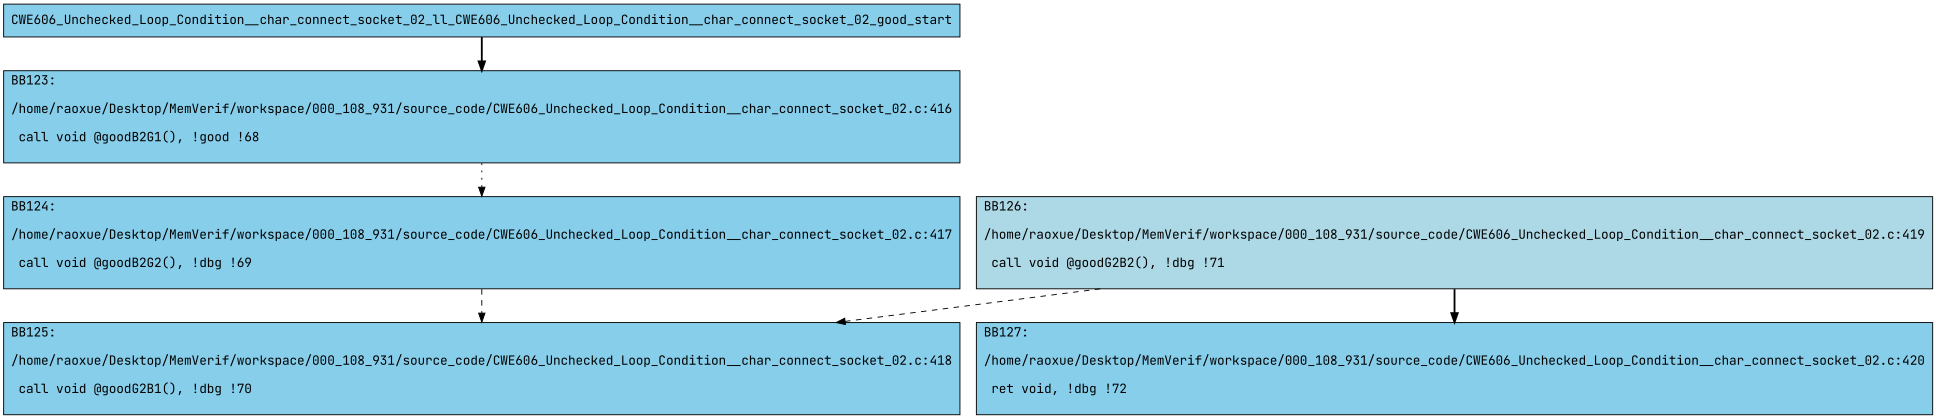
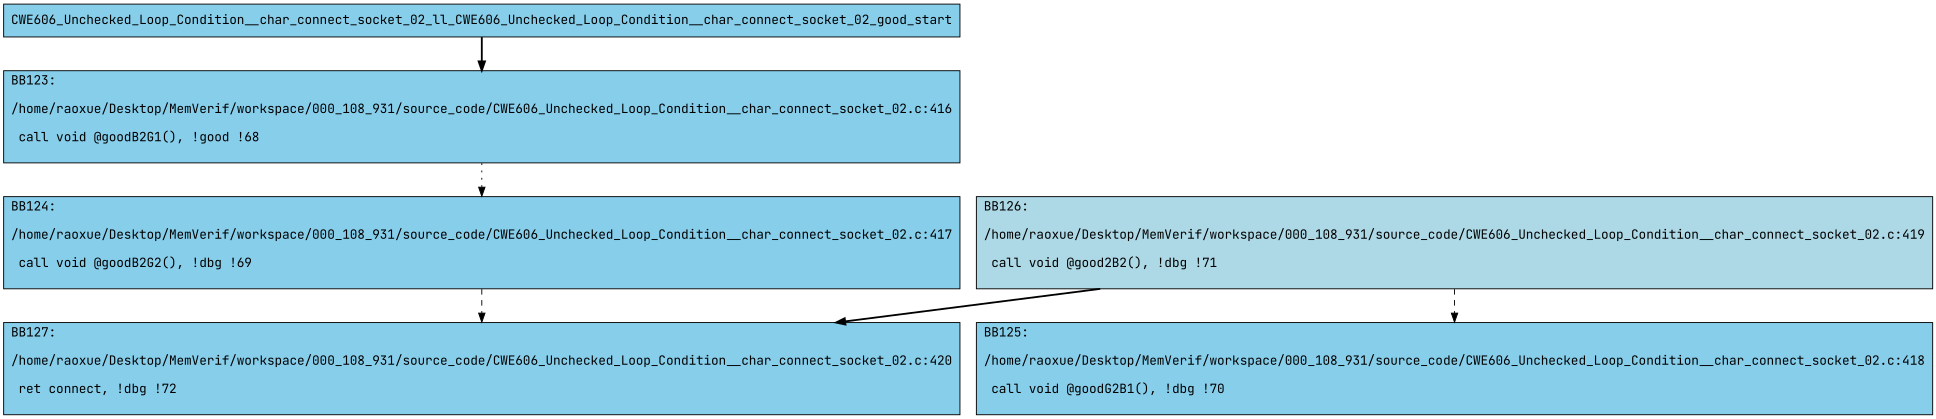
(1105, 263) -> (1100, 263)
(482, 301) -> (482, 301)
(1055, 389) -> (94, 389)
